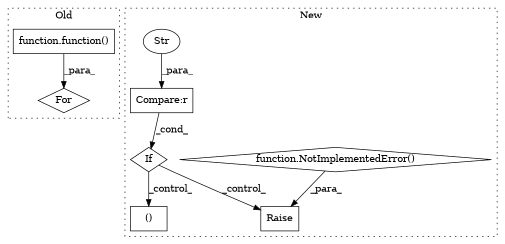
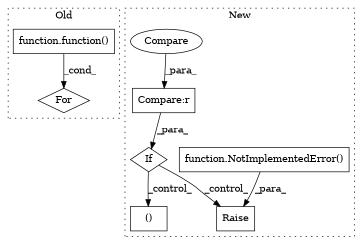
(162, 41) -> (166, 41)
(79, 71) -> (80, 71)
(172, 130) -> (173, 130)
(336, 160) -> (264, 160)
